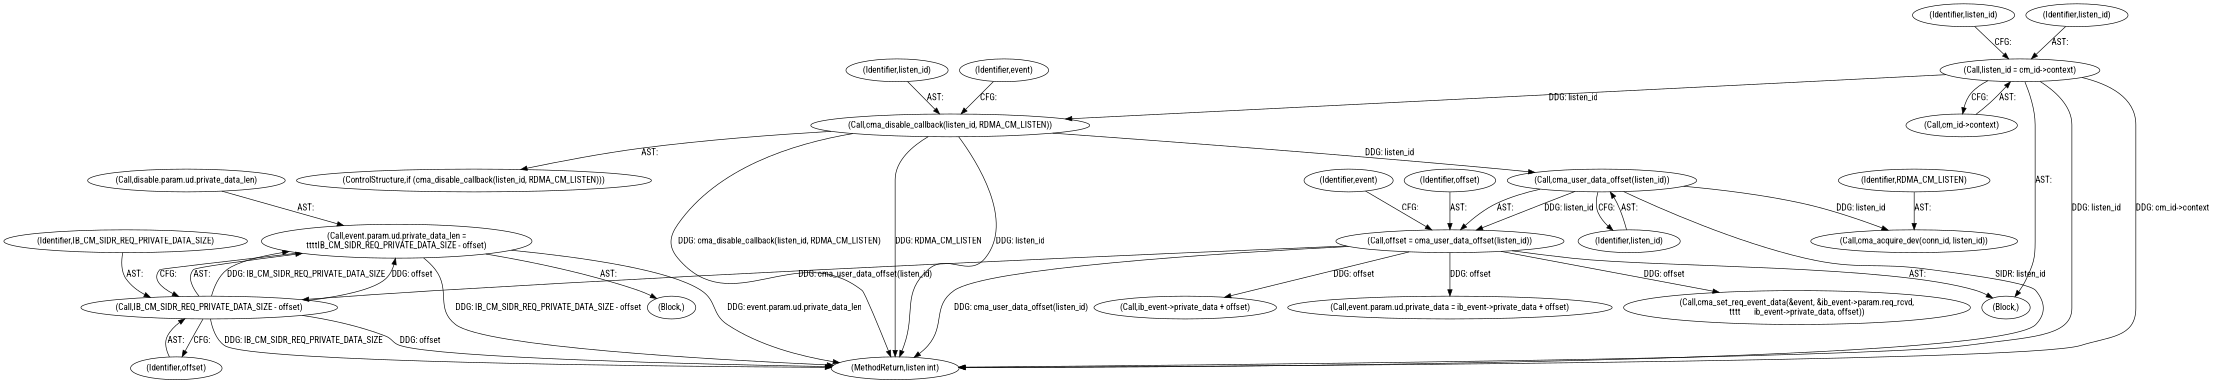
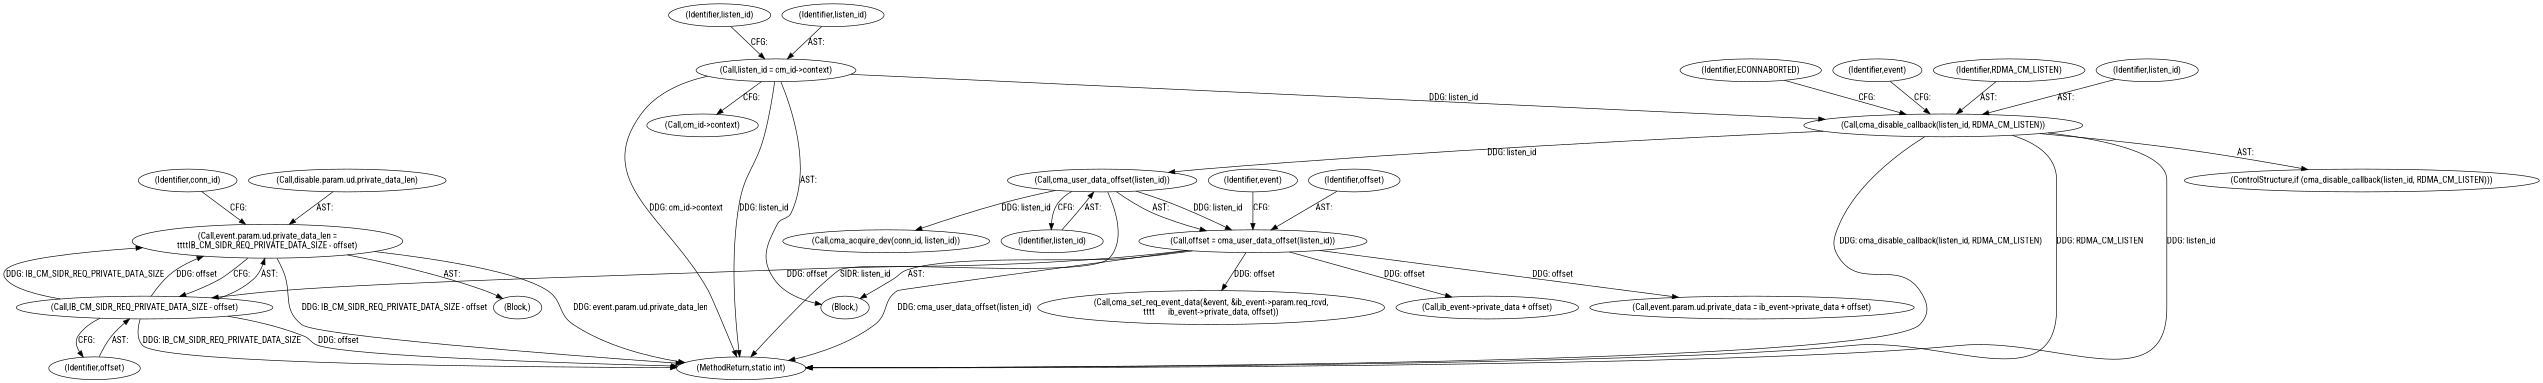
none -> (1751, 70)
(1992, 101) -> none
none -> (188, 180)
(1914, 208) -> (1979, 96)
(126, 241) -> none
(865, 274) -> (807, 274)
(895, 368) -> (741, 368)
